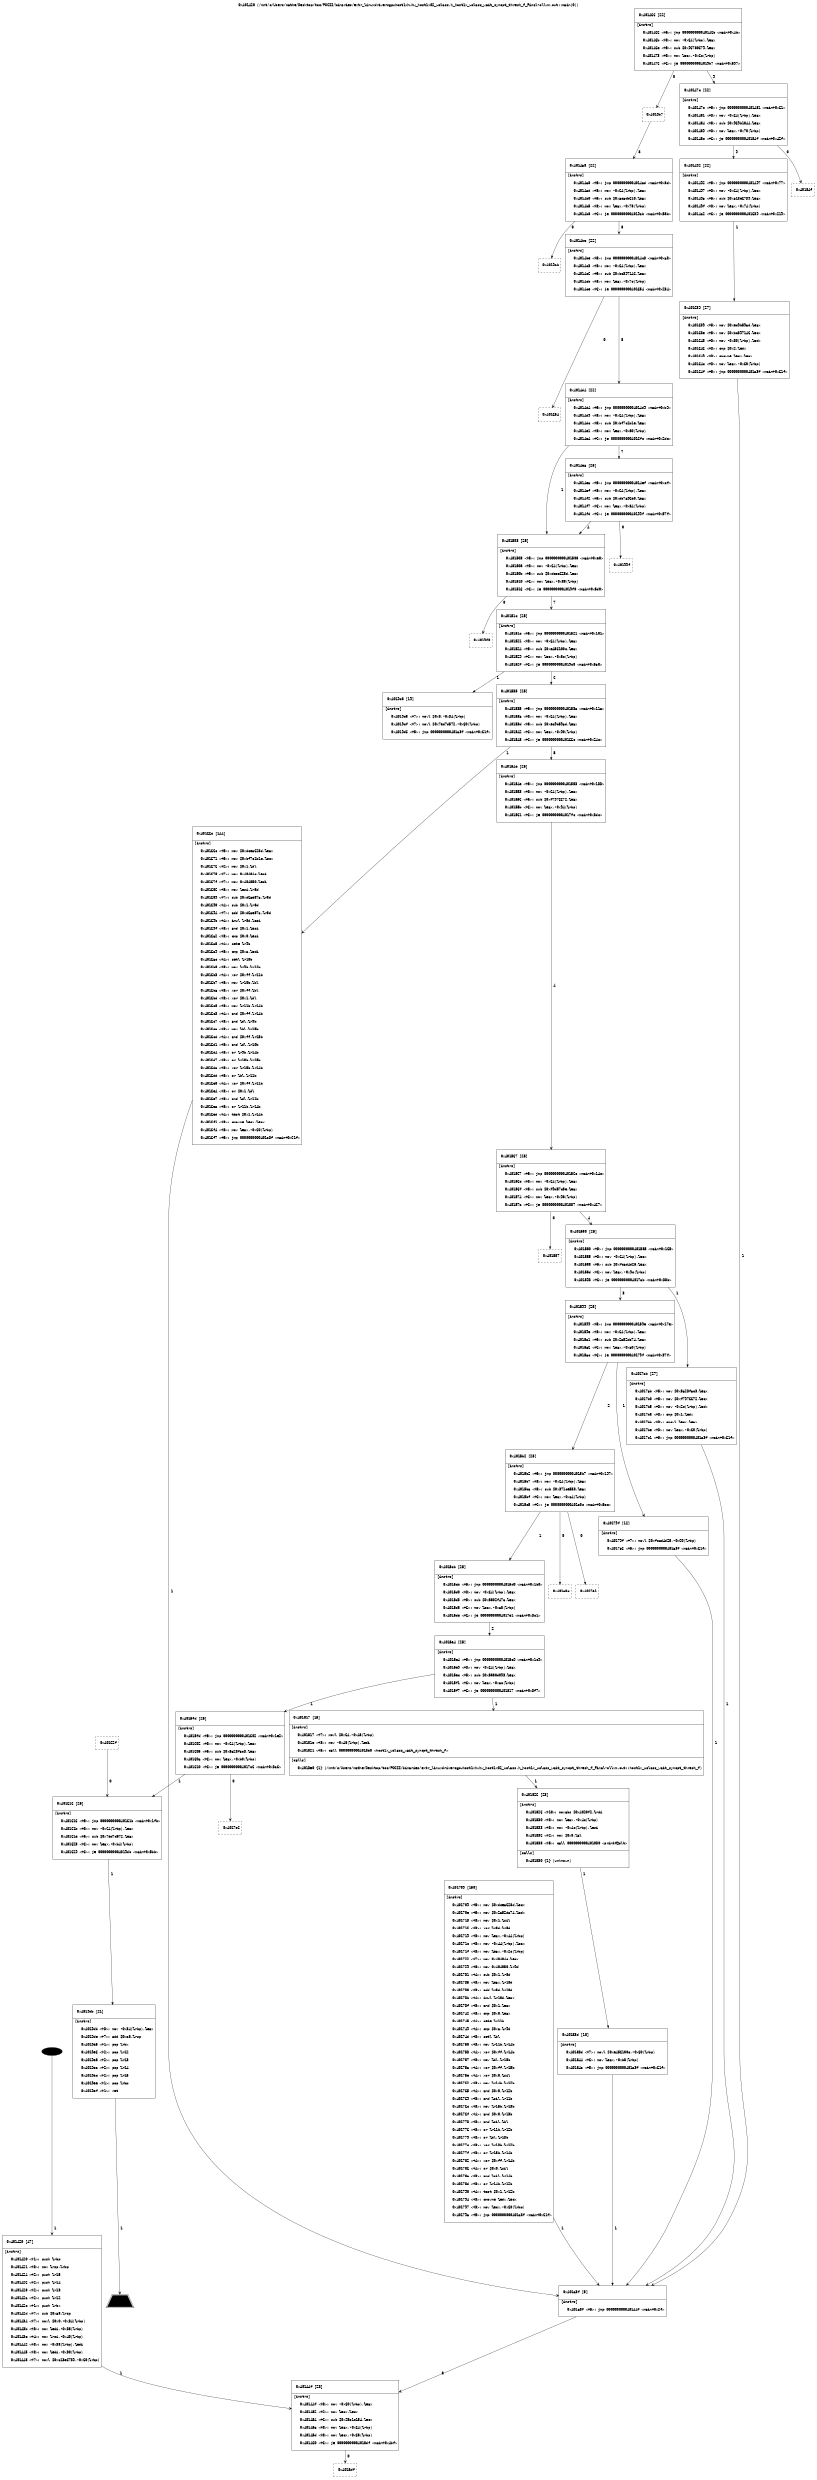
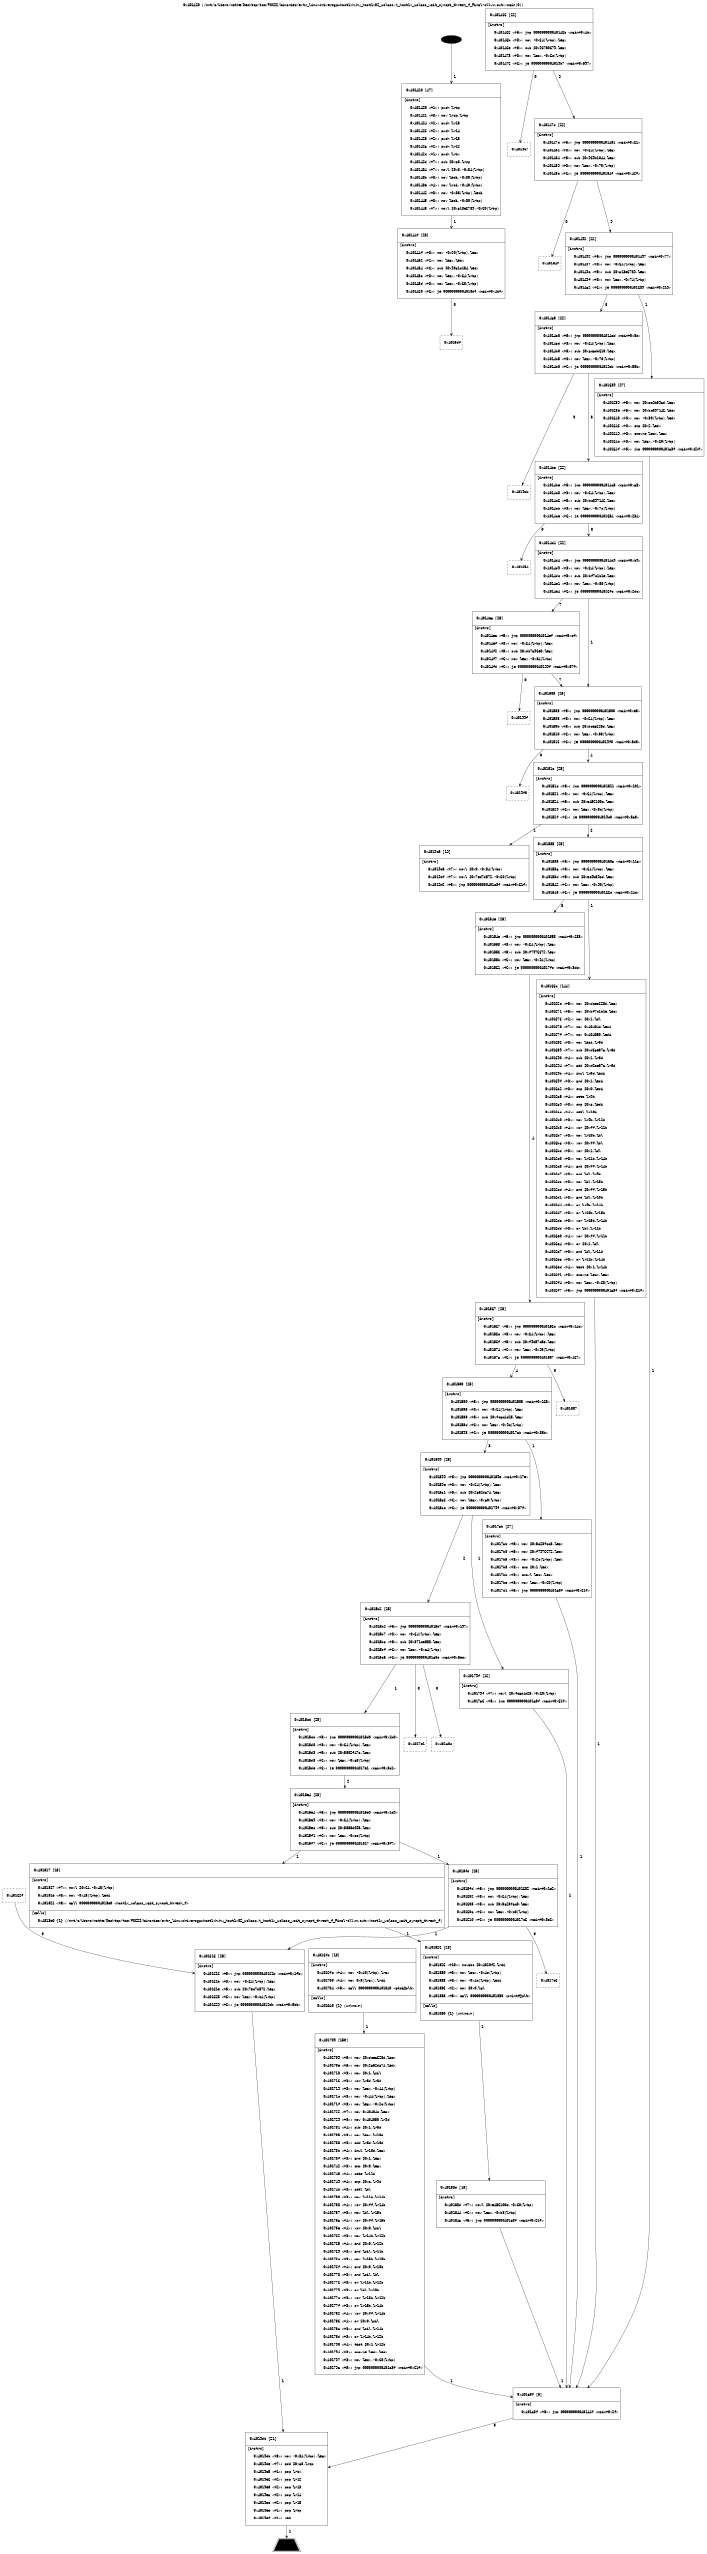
(642, 139) -> (604, 302)
(587, 528) -> (559, 680)
(553, 603) -> (590, 756)
none -> (362, 1981)
(489, 2354) -> (422, 2442)
